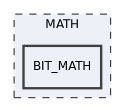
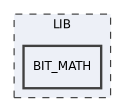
(62, 25) -> (62, 25)
